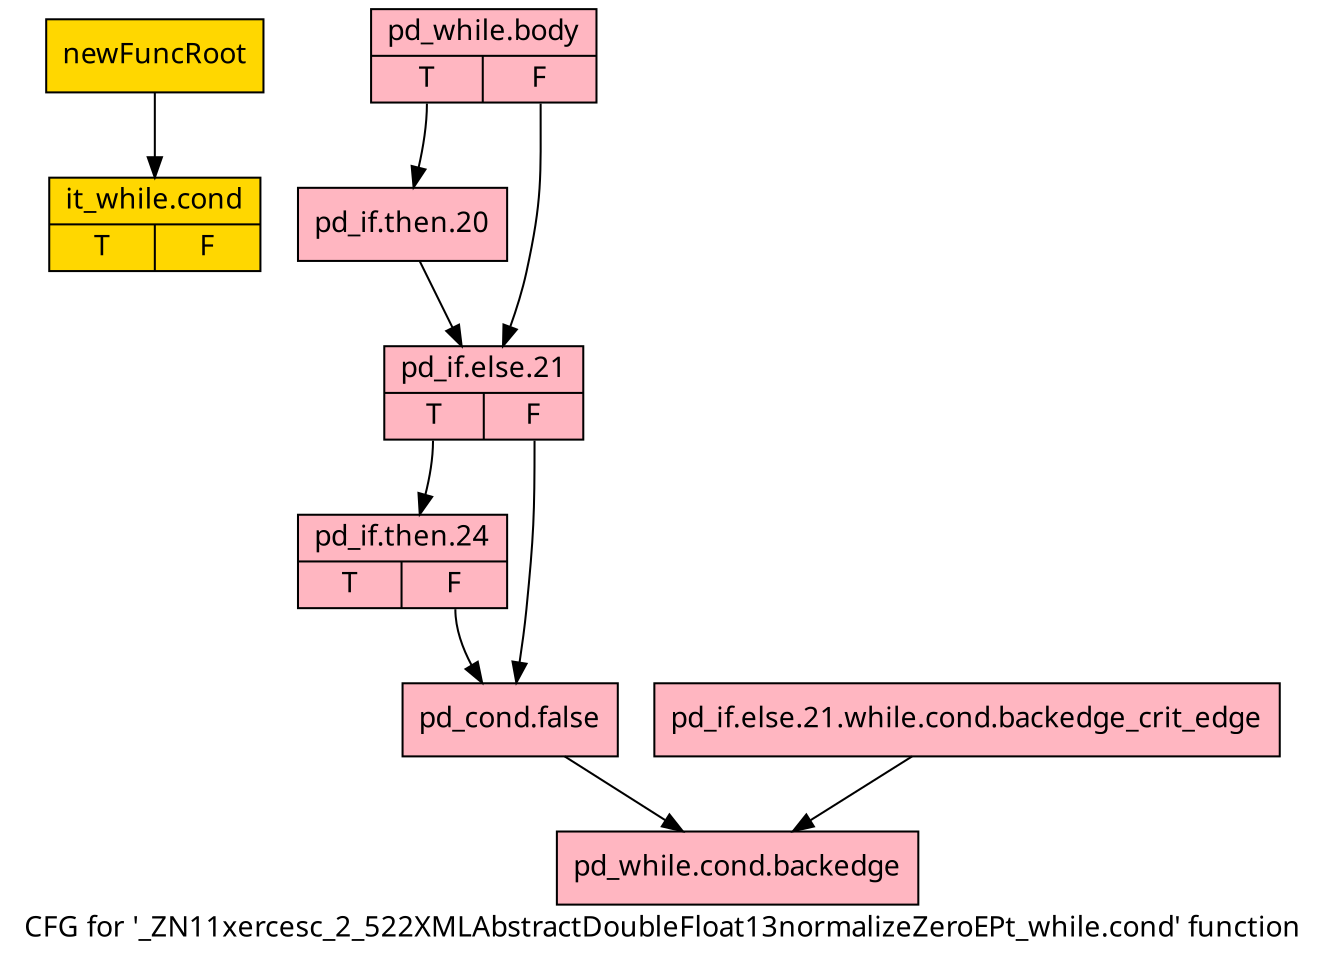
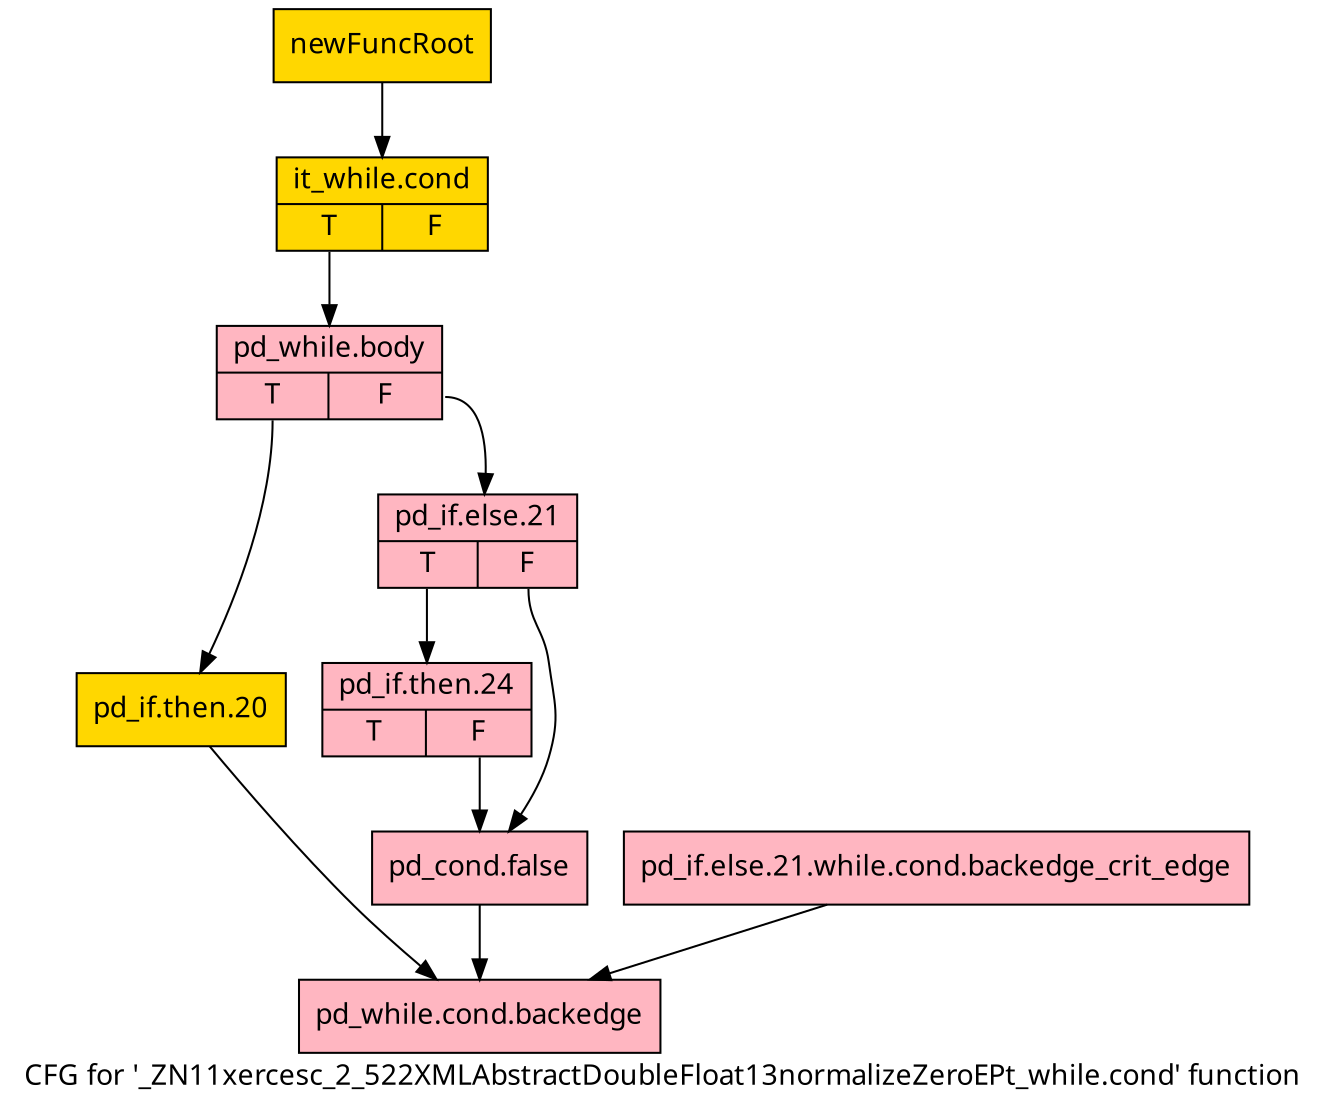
(403, 224) -> (181, 710)
none -> (329, 278)
(436, 295) -> (310, 861)
